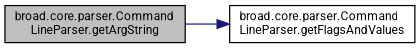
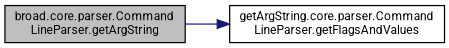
(322, 24) -> (337, 24)
